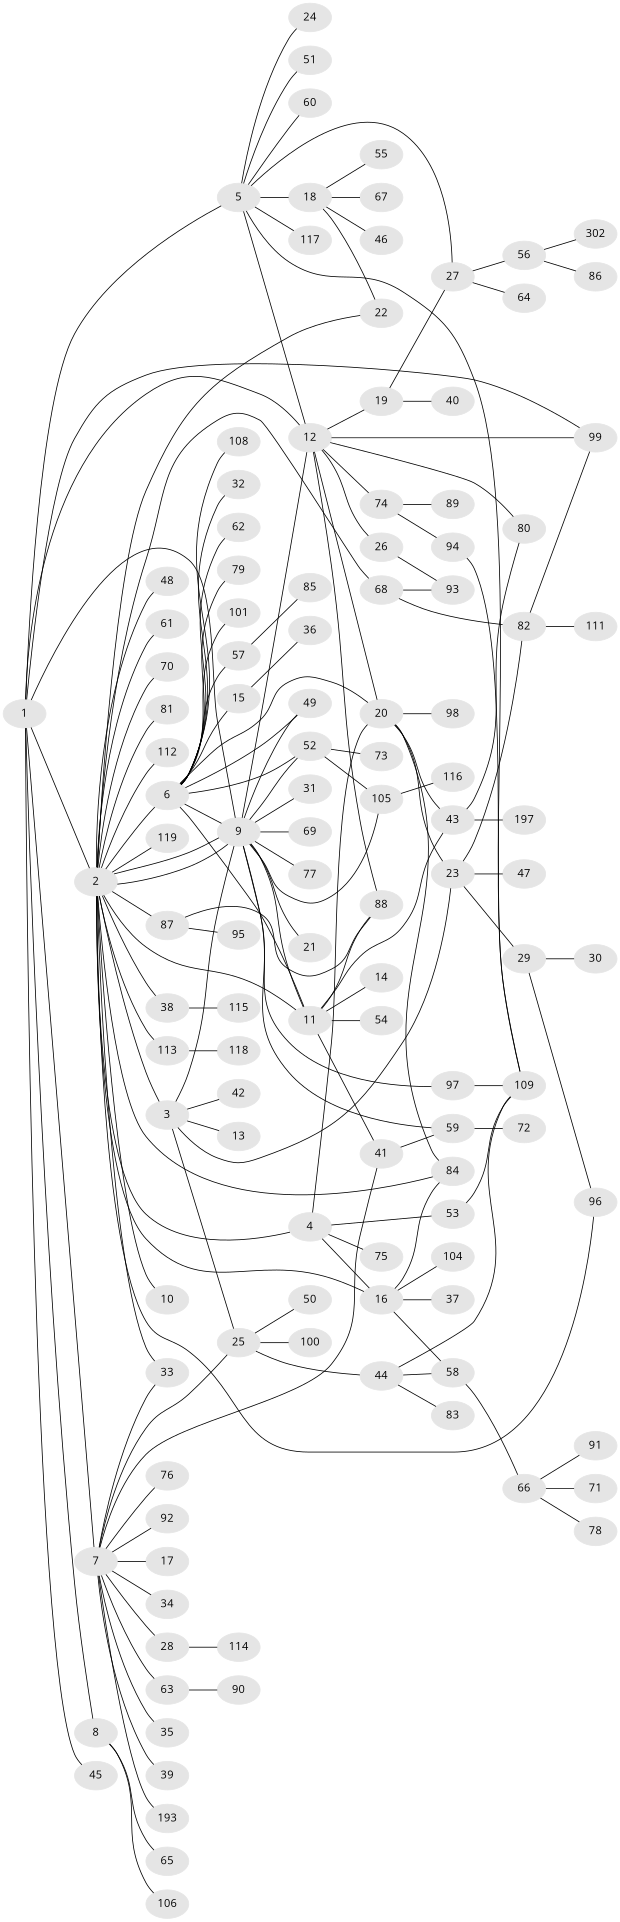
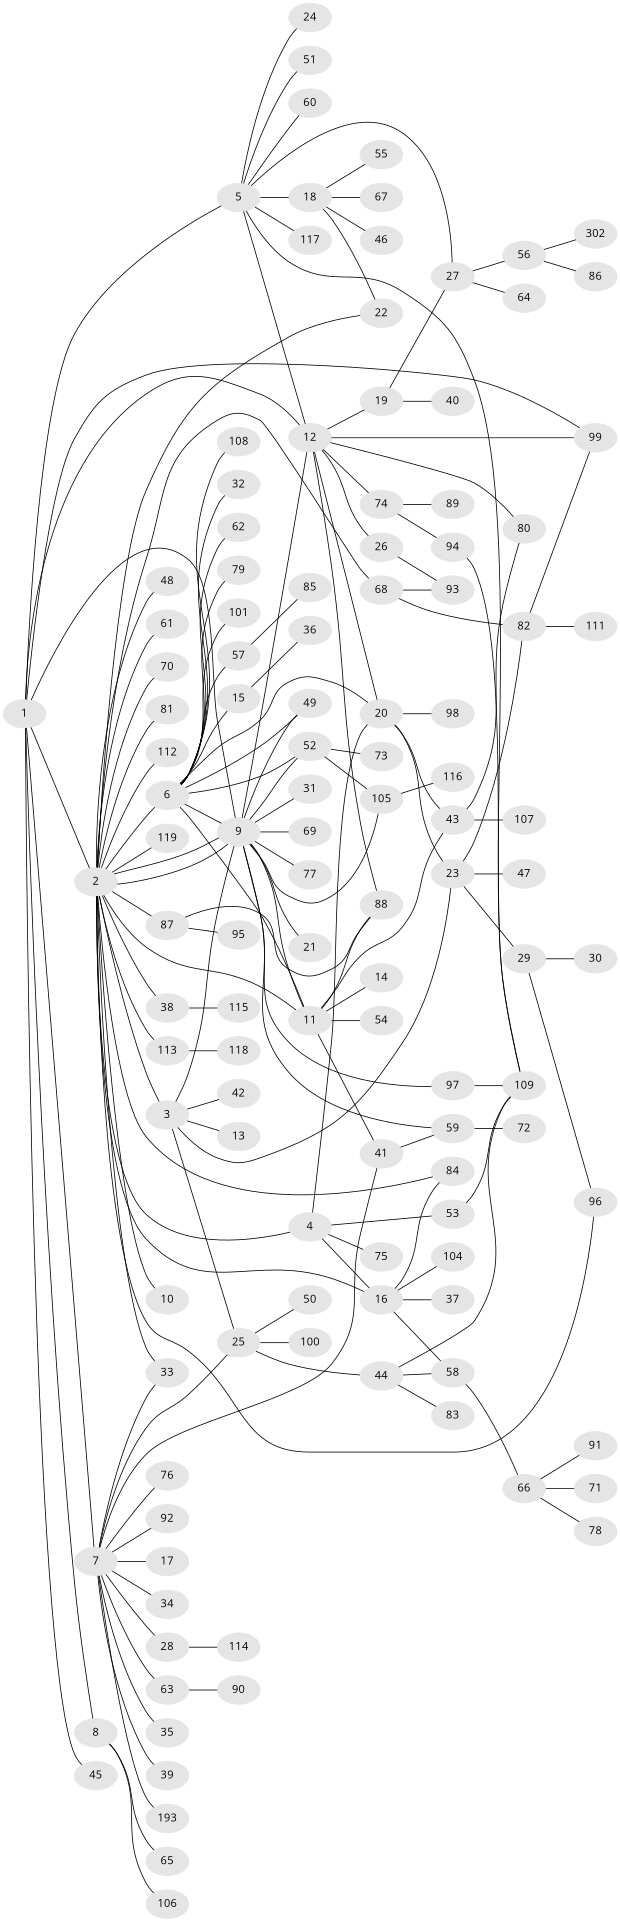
(524, 820) -> (524, 820)
(417, 943) -> none
